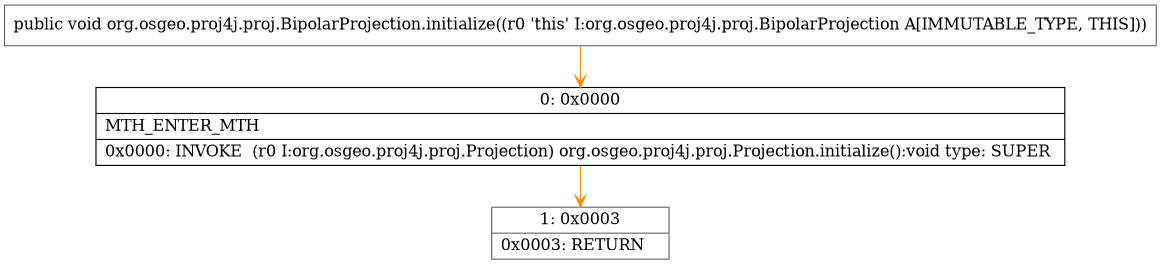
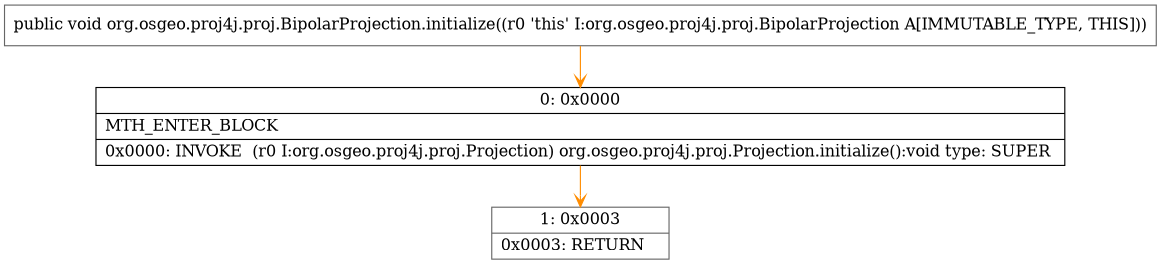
(182, 126) -> (192, 126)
